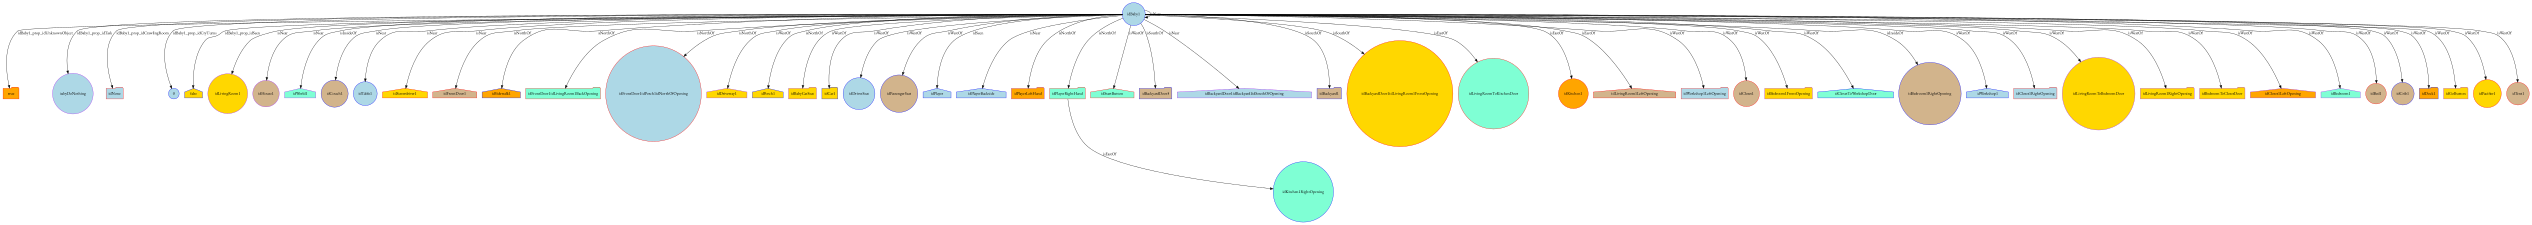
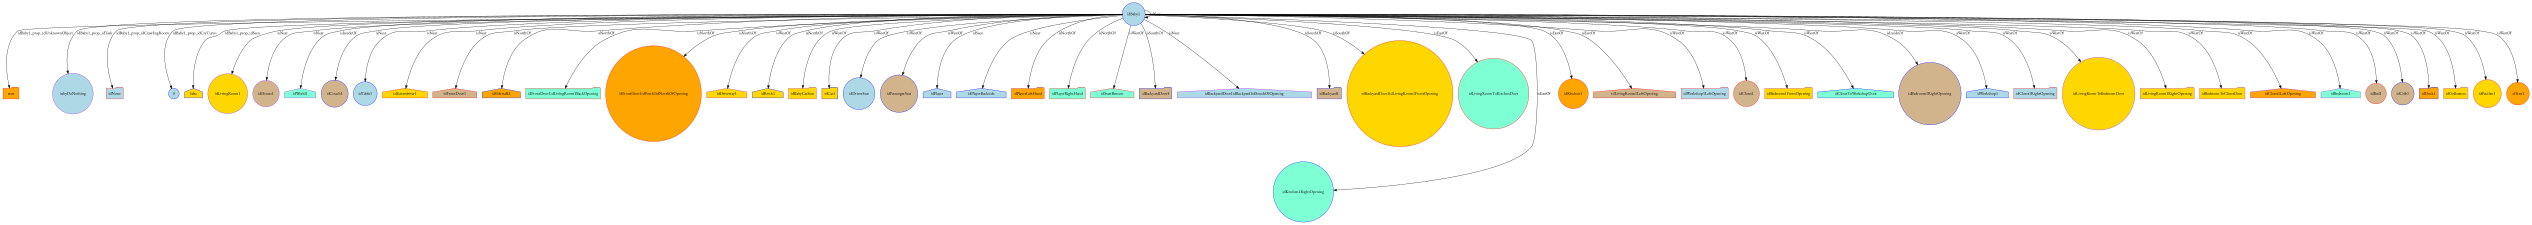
(653, 94) -> (653, 94)
(2518, 94) -> (2518, 94)
(1151, 170) -> (1493, 33)
